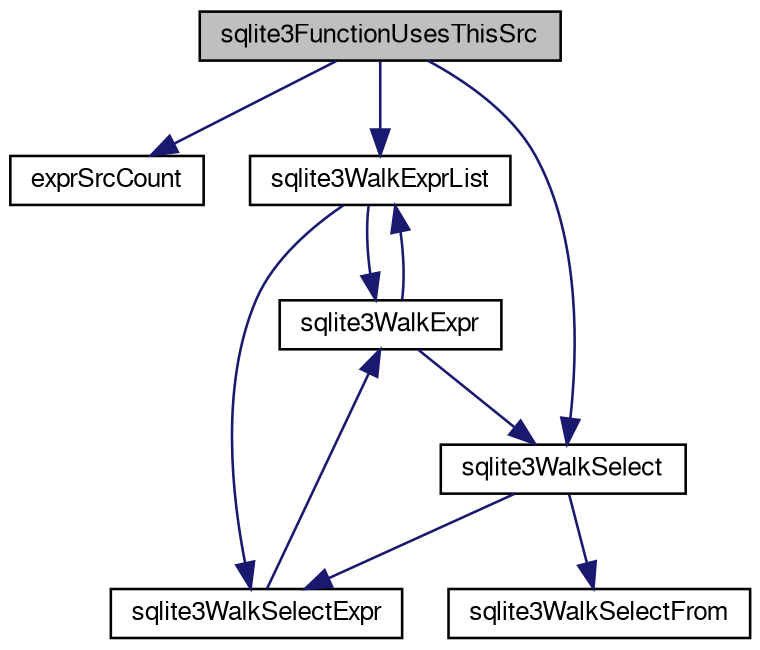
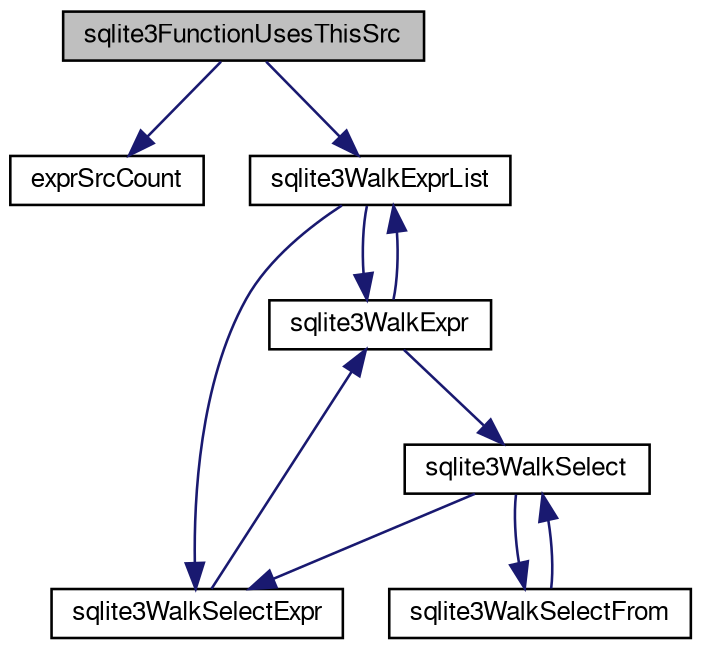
(558, 213) -> (552, 554)
